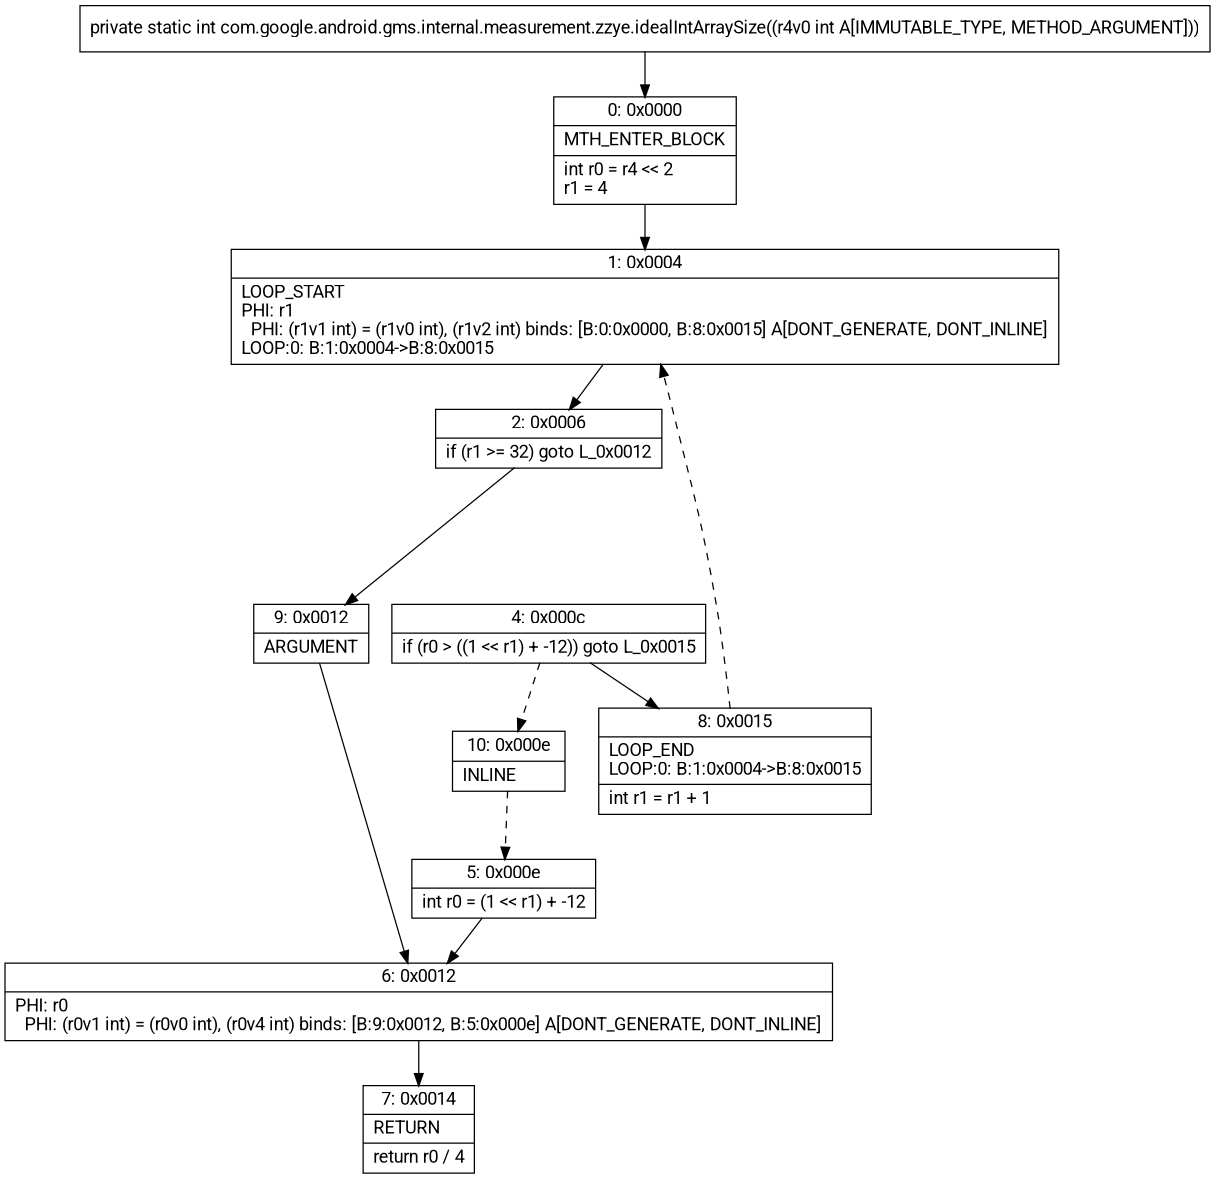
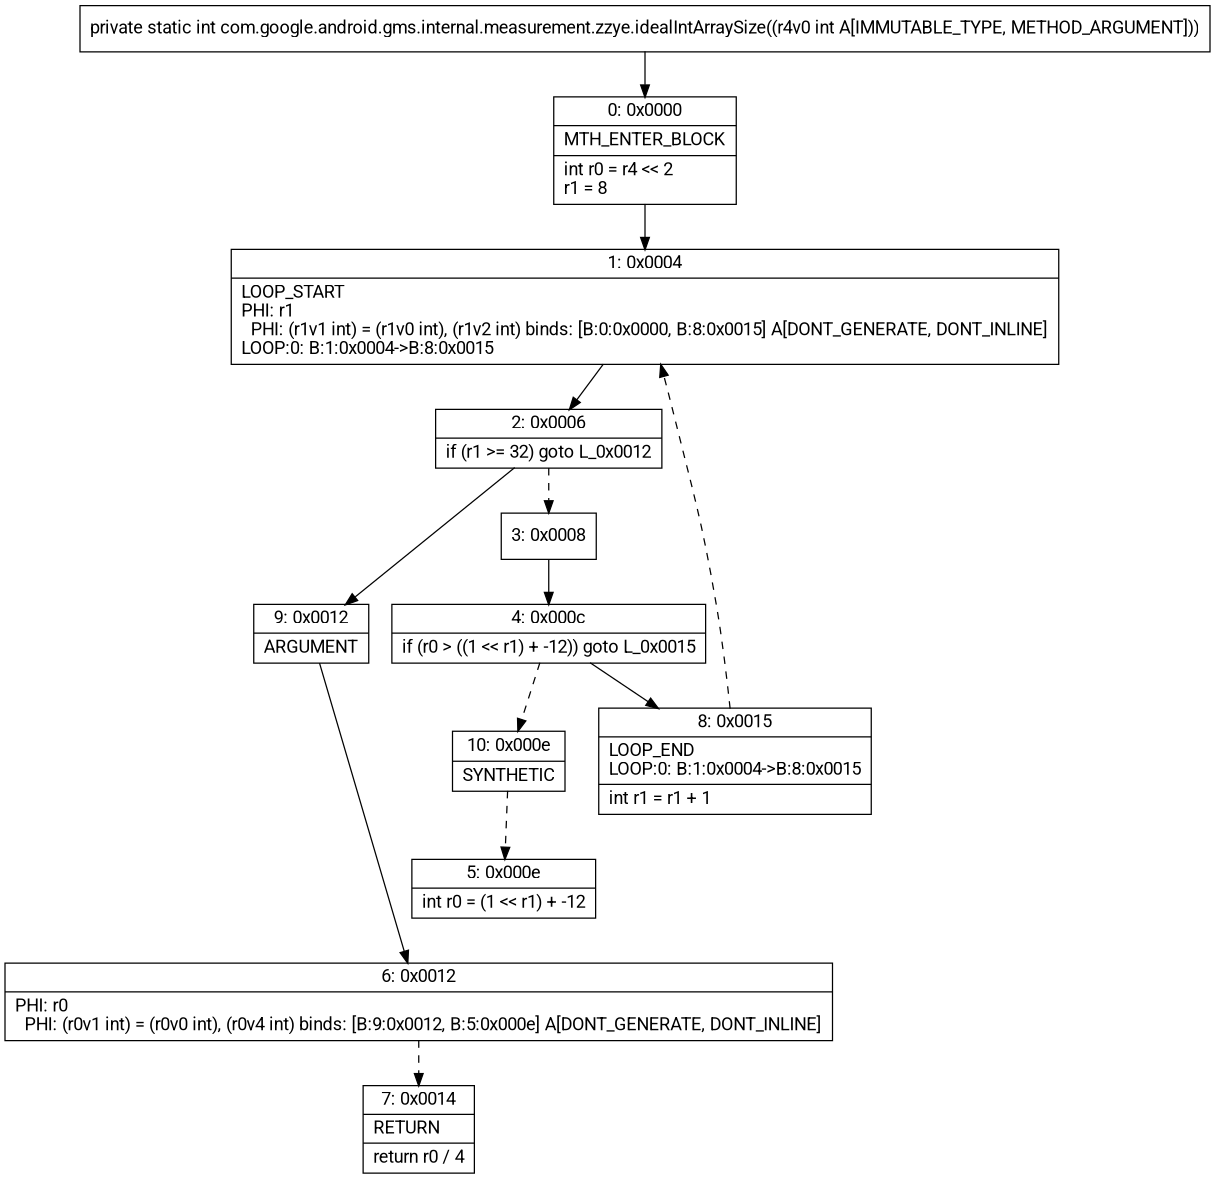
(586, 189) -> (586, 189)
none -> (549, 536)
(489, 776) -> (509, 776)
(469, 936) -> none
(419, 1057) -> (419, 1057)
